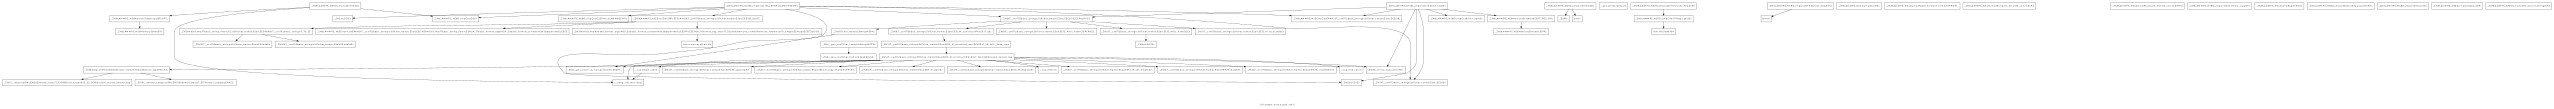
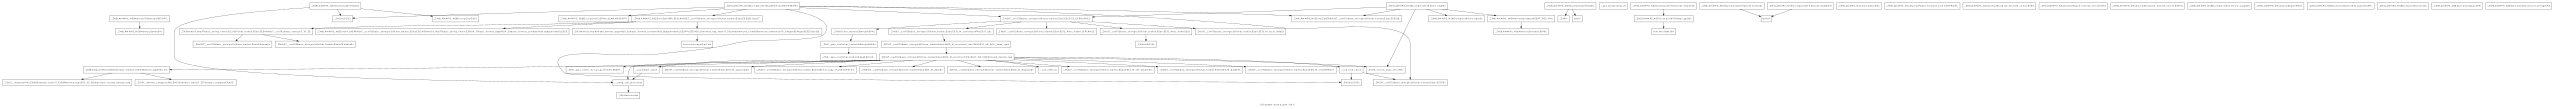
none -> (1732, 6)
none -> (2073, 6)
(241, 11) -> (339, 12)
(602, 13) -> none
(1424, 44) -> (1378, 76)
(726, 51) -> (852, 37)
(1415, 65) -> (1351, 75)
none -> (628, 95)
